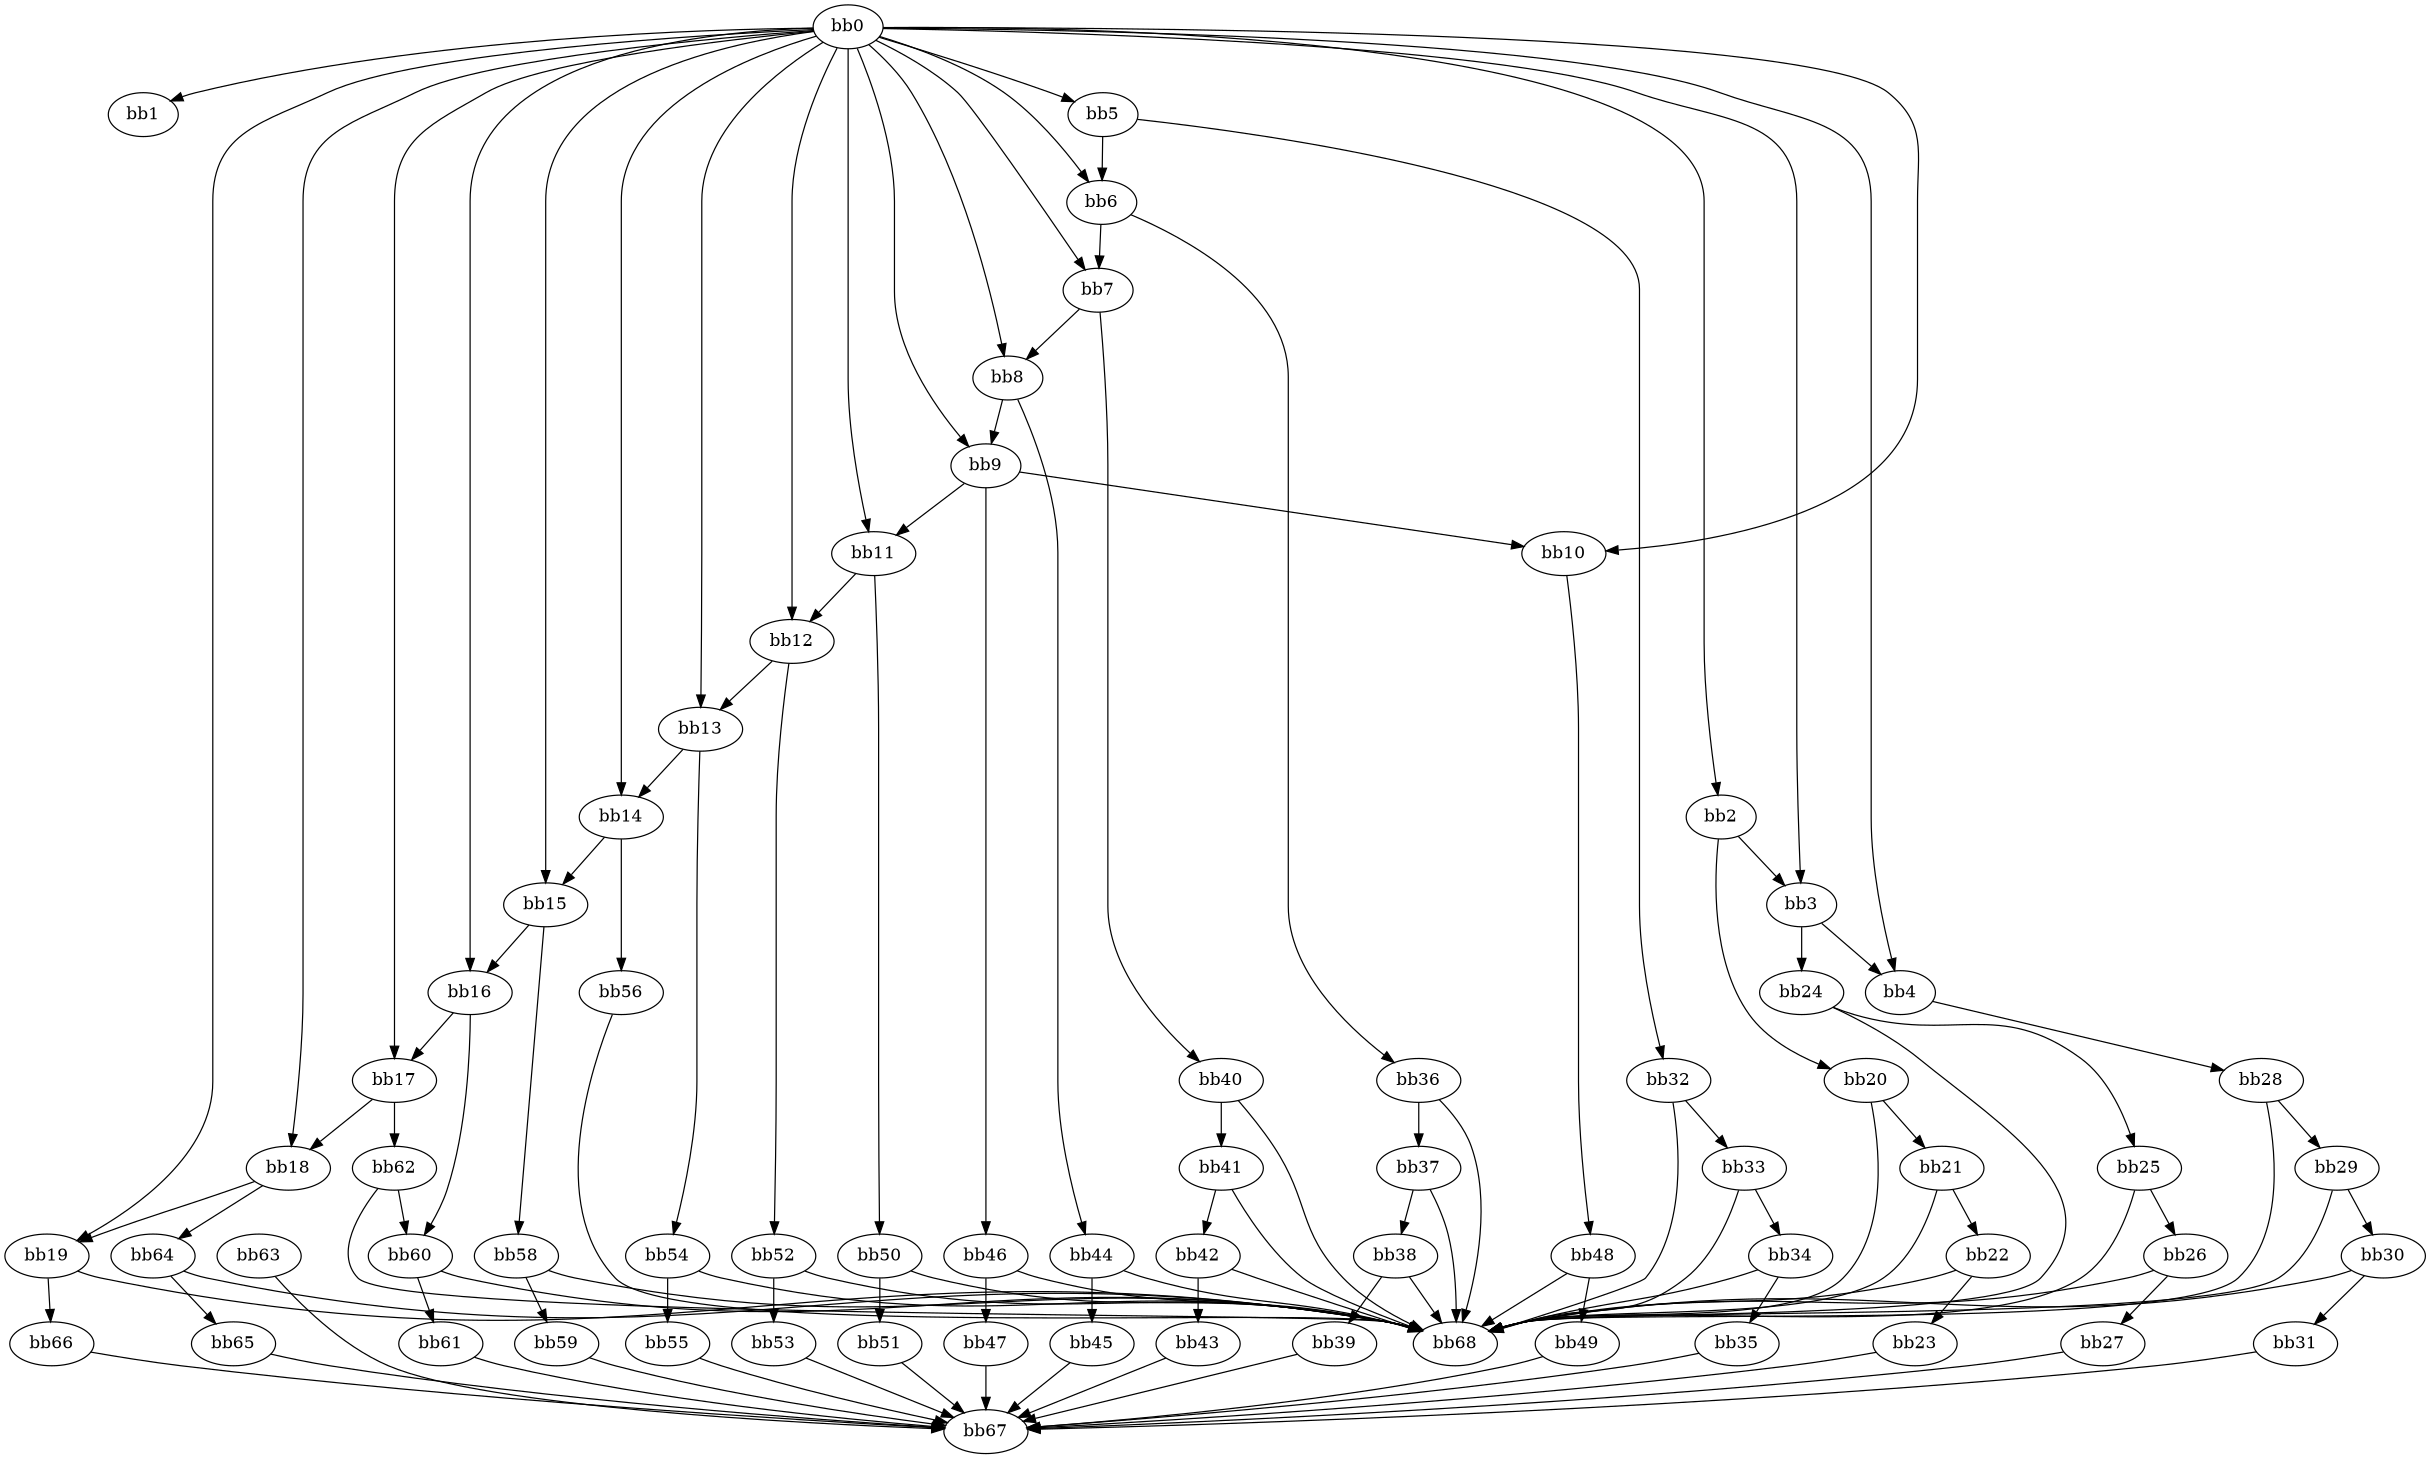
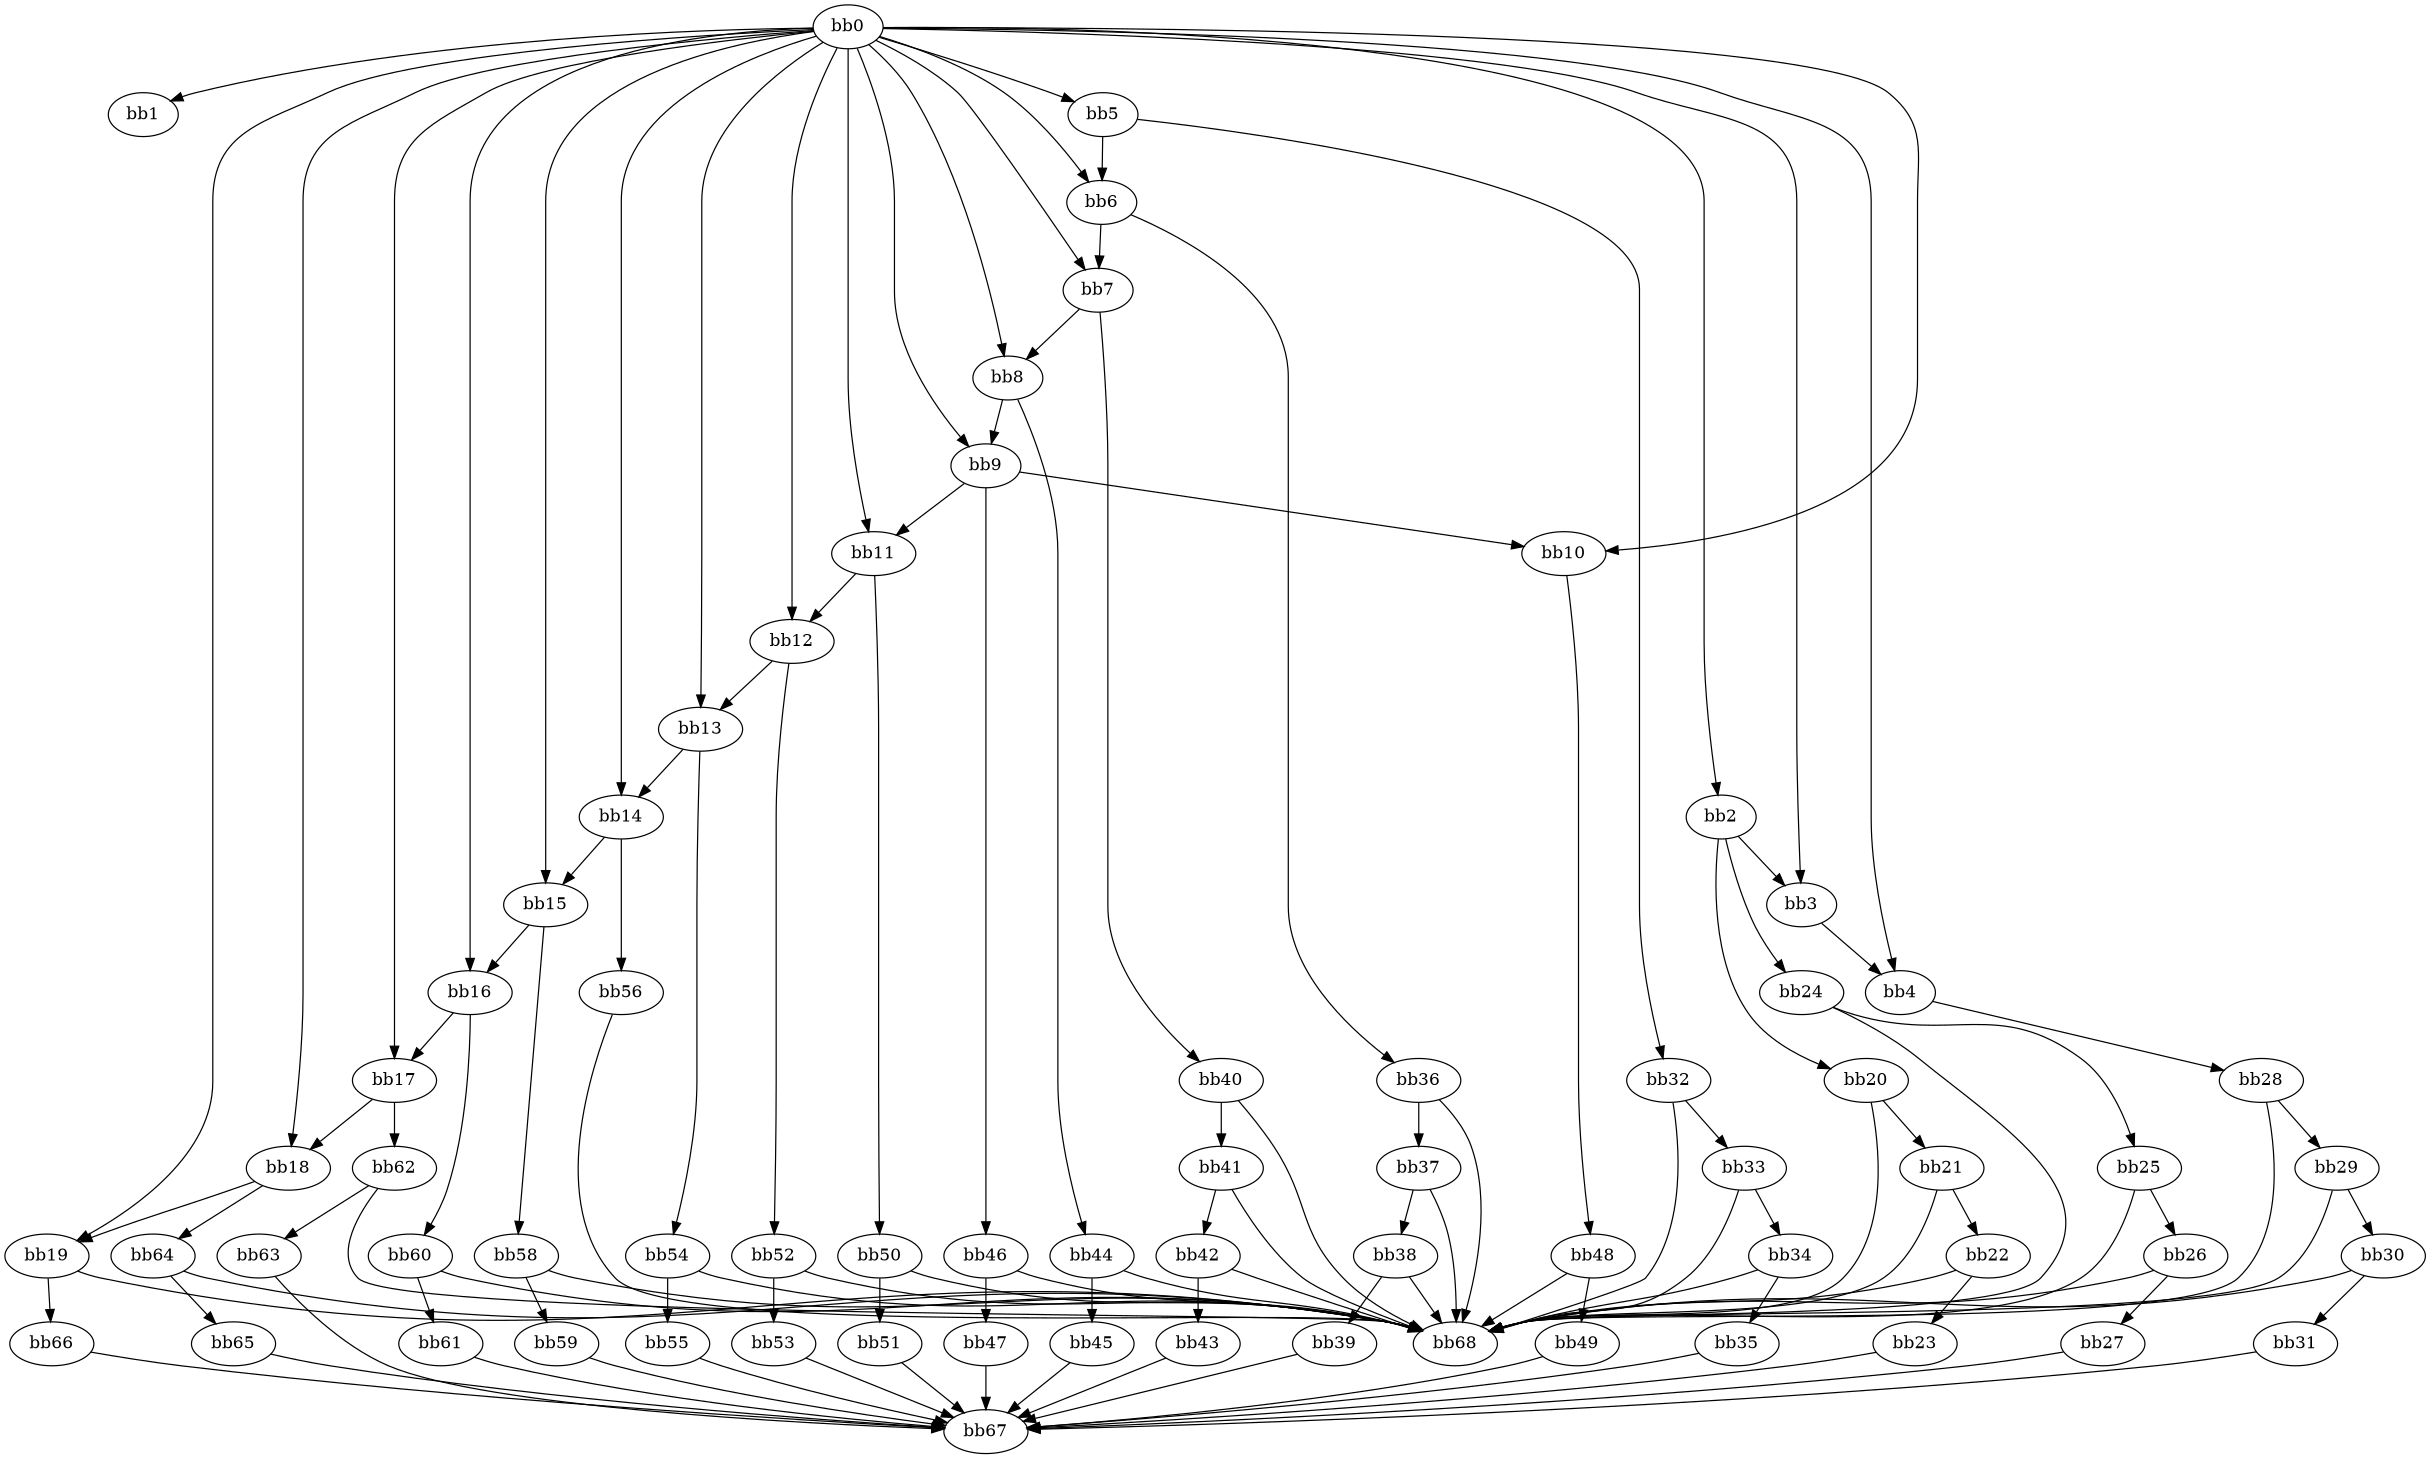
(1802, 943) -> (1745, 903)
(401, 1206) -> (332, 1209)
